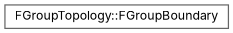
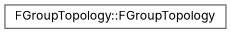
(117, 17) -> (115, 17)
